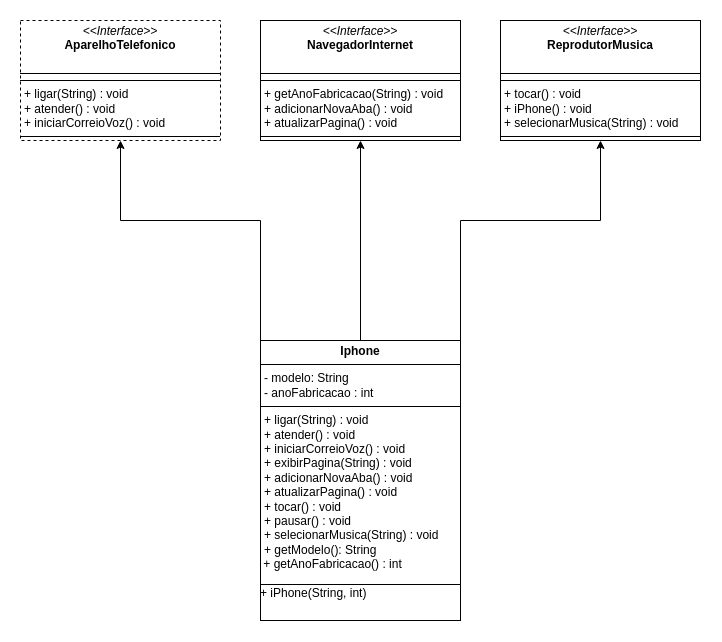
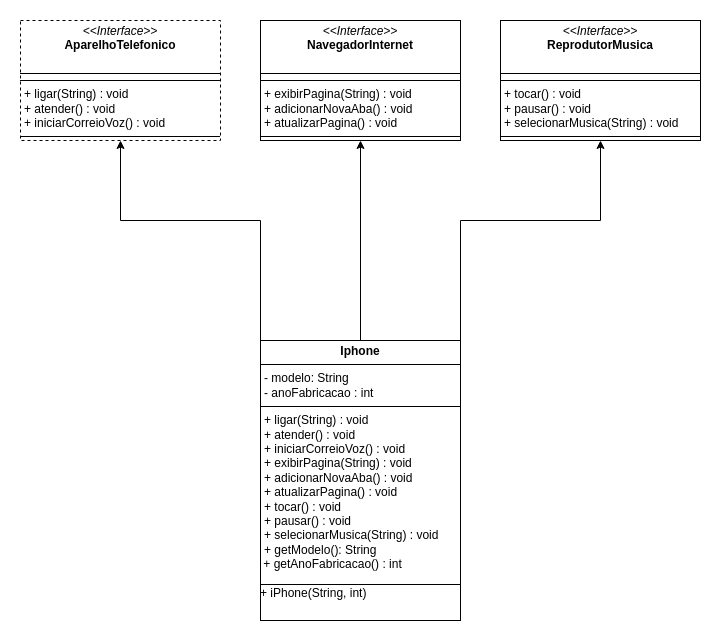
(360, 57) -> (344, 57)
(597, 57) -> (597, 57)
